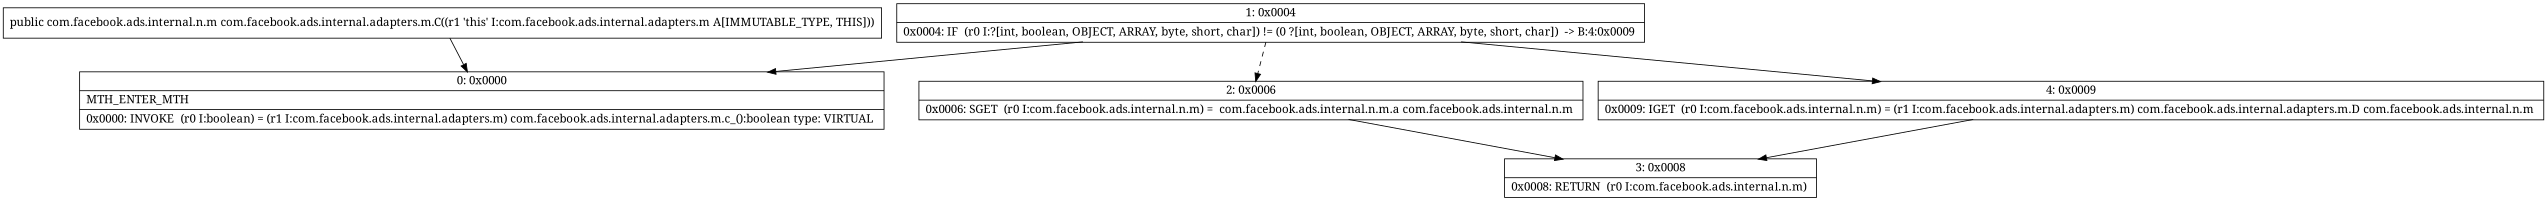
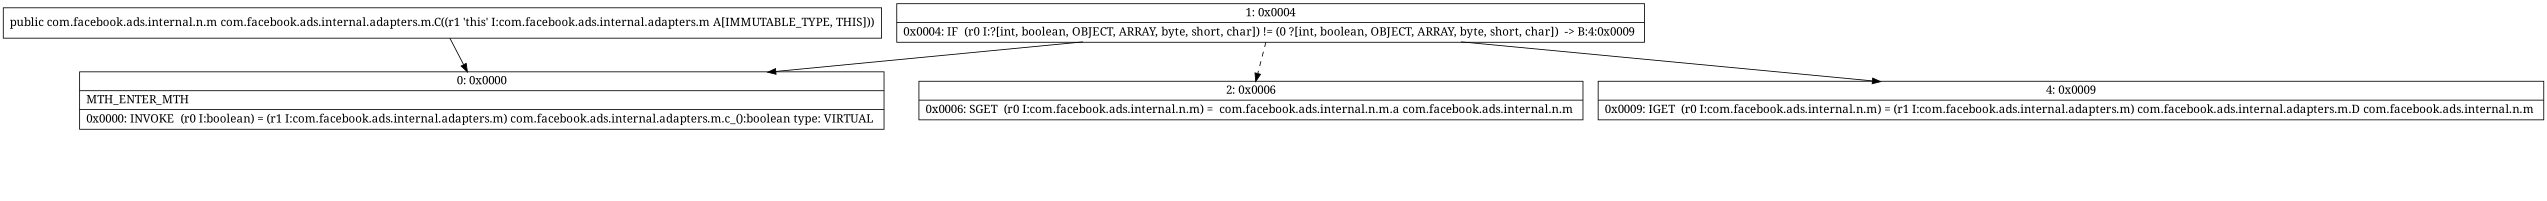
(1661, 178) -> none
